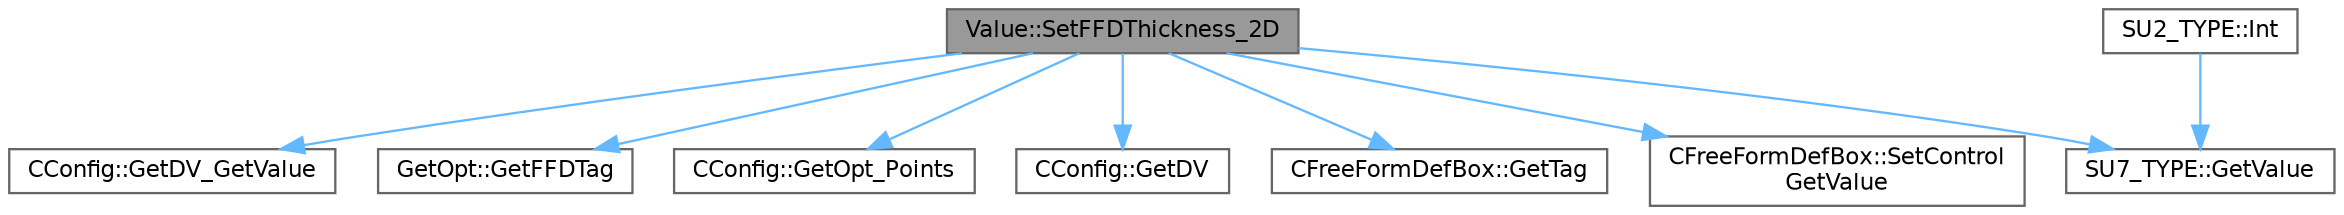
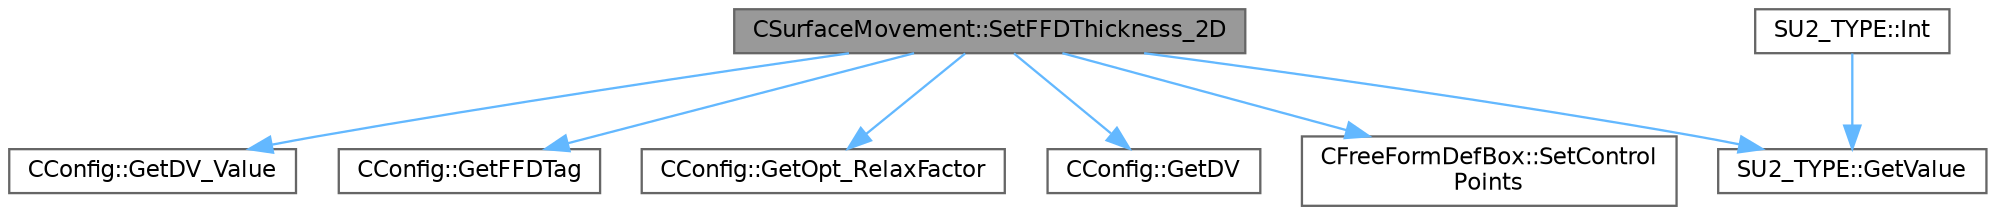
(1123, 31) -> (990, 31)
(172, 171) -> (153, 171)
(505, 171) -> (469, 171)
(824, 171) -> (823, 171)
(1440, 171) -> none
(1837, 171) -> (1489, 171)
(2200, 171) -> (1852, 171)
